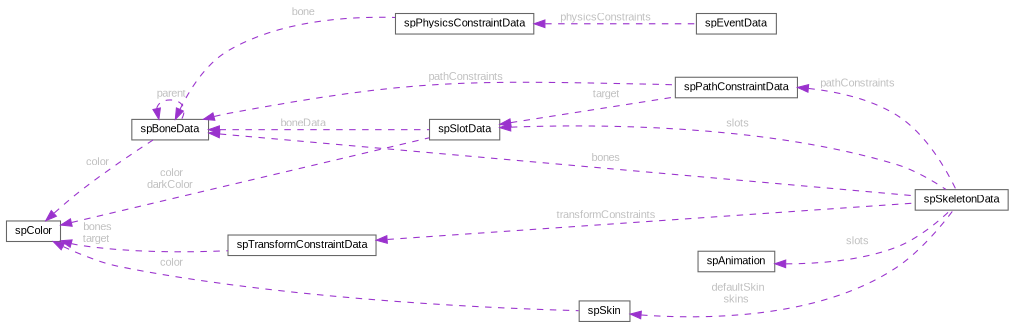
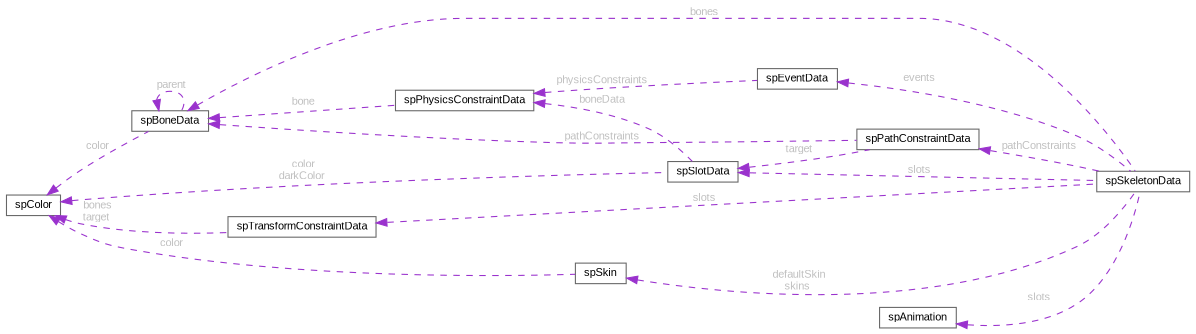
none -> (996, 109)
(324, 130) -> (624, 120)
(605, 216) -> (703, 198)
